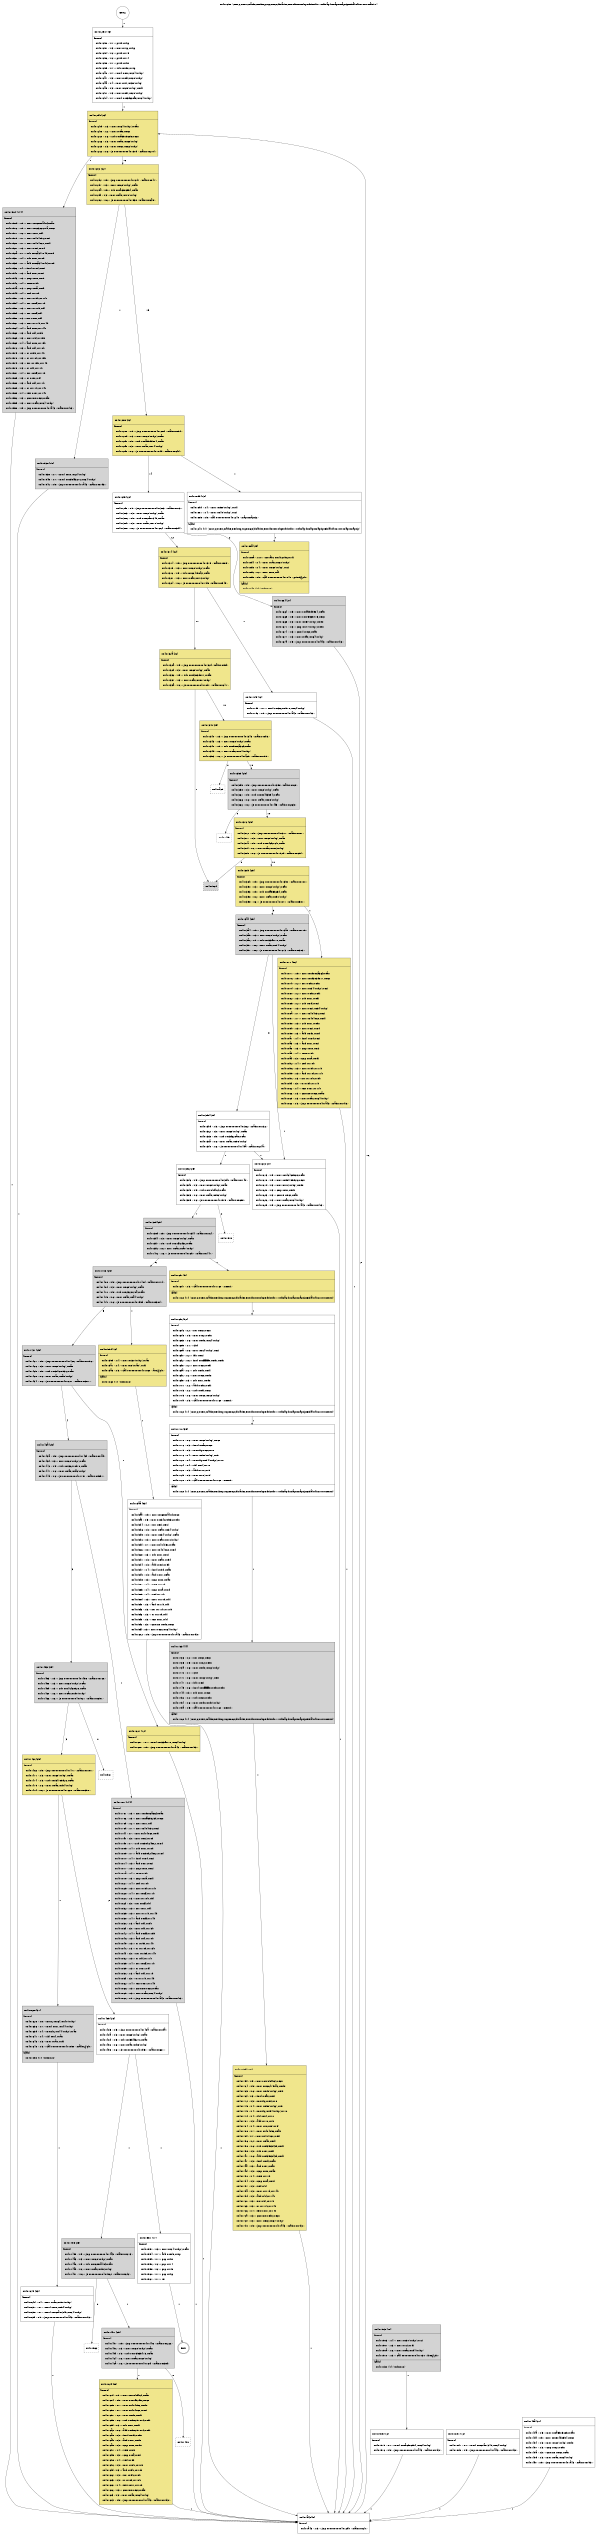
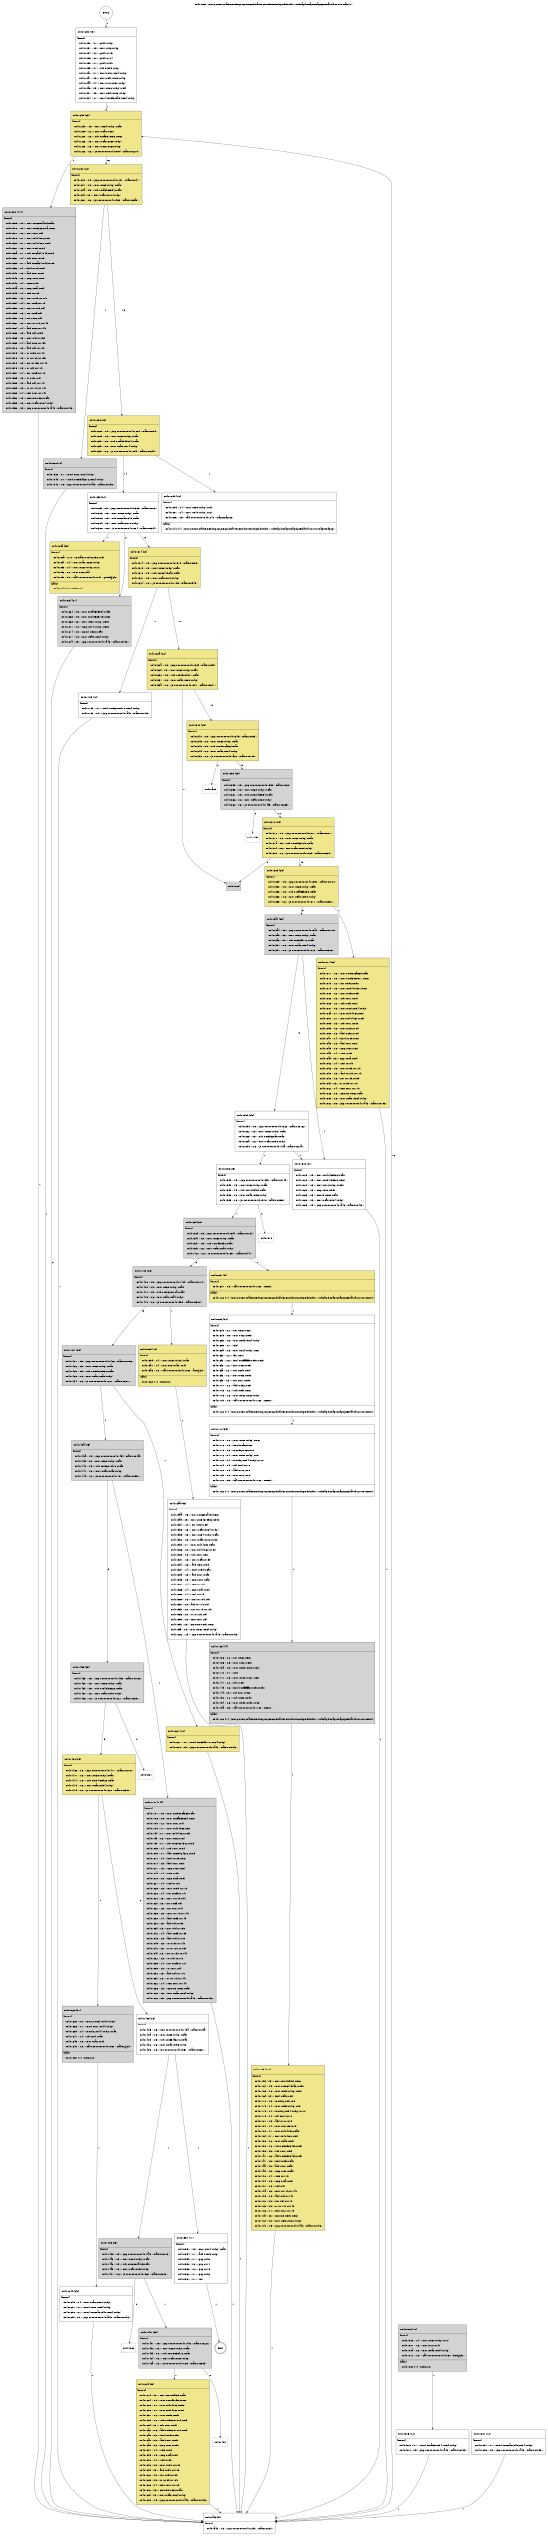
(274, 537) -> (106, 537)
(559, 2442) -> none
